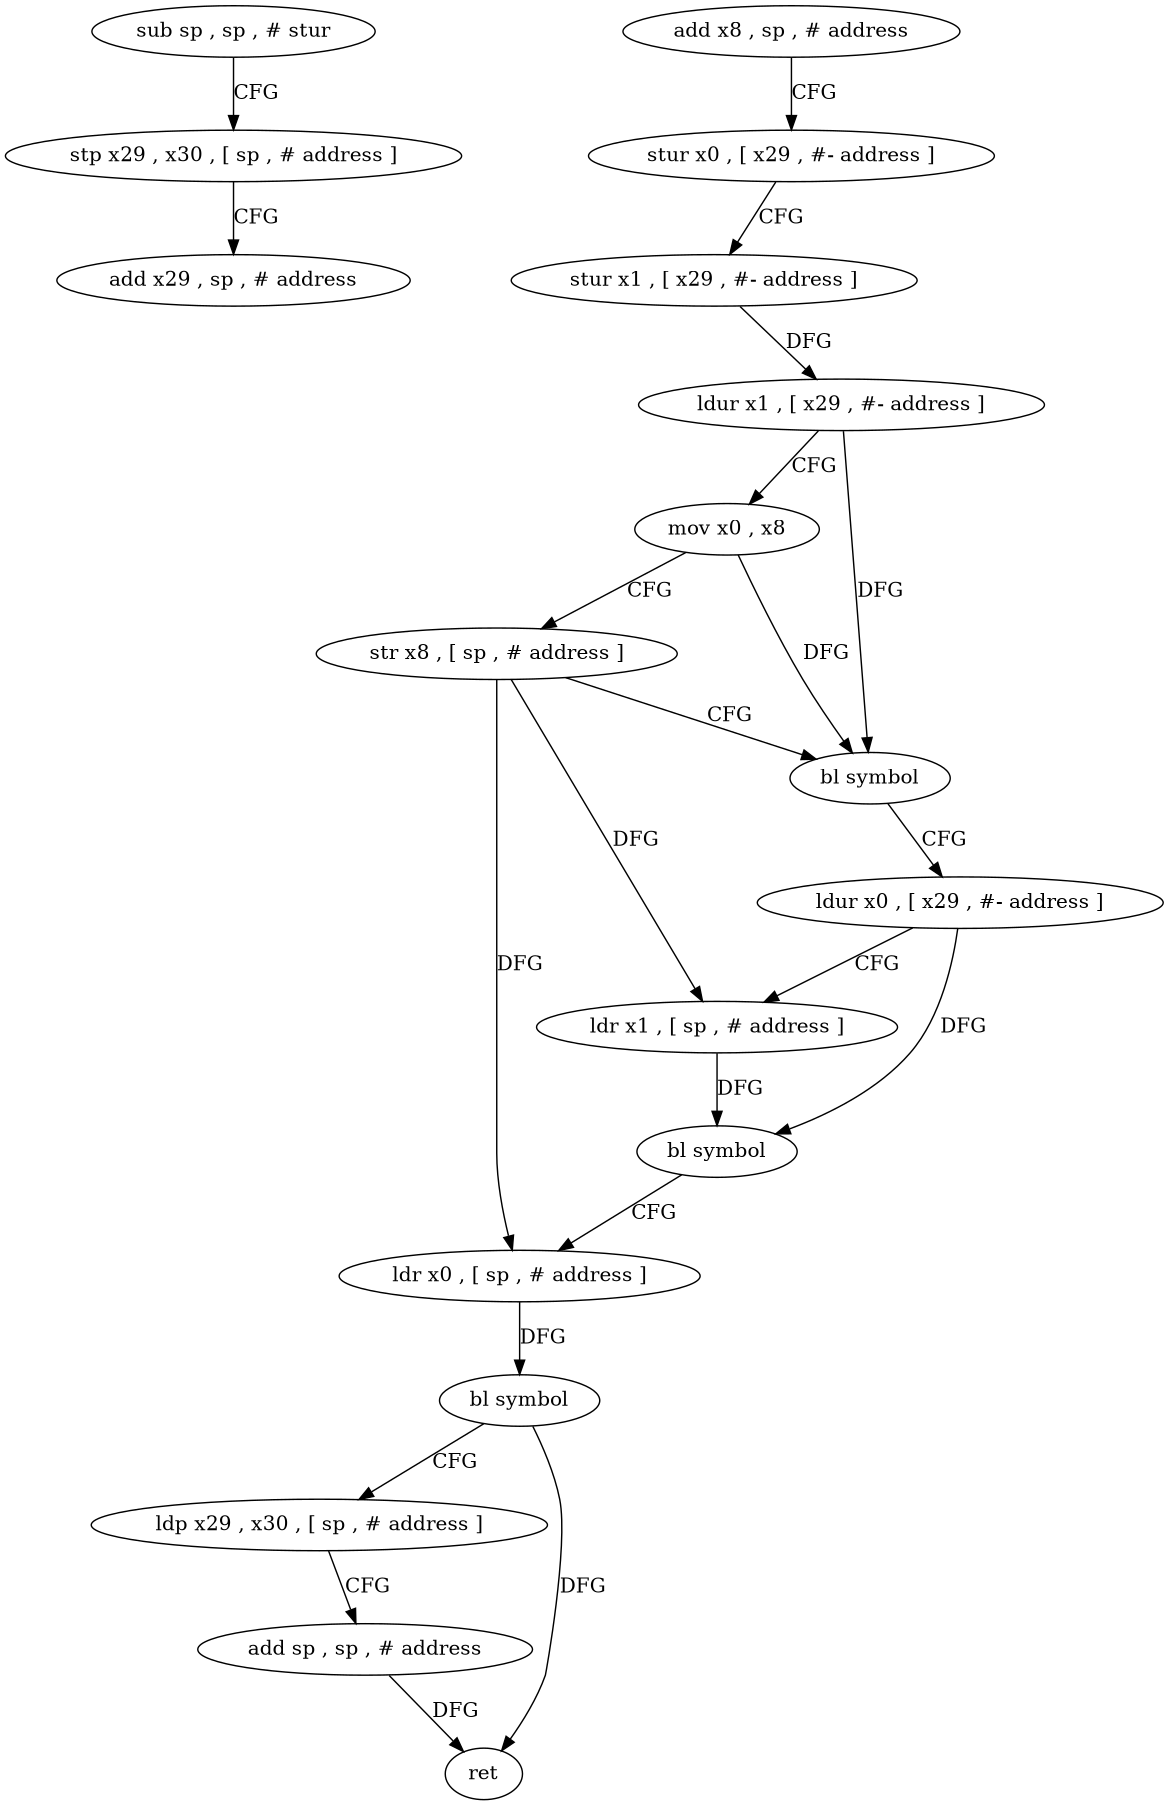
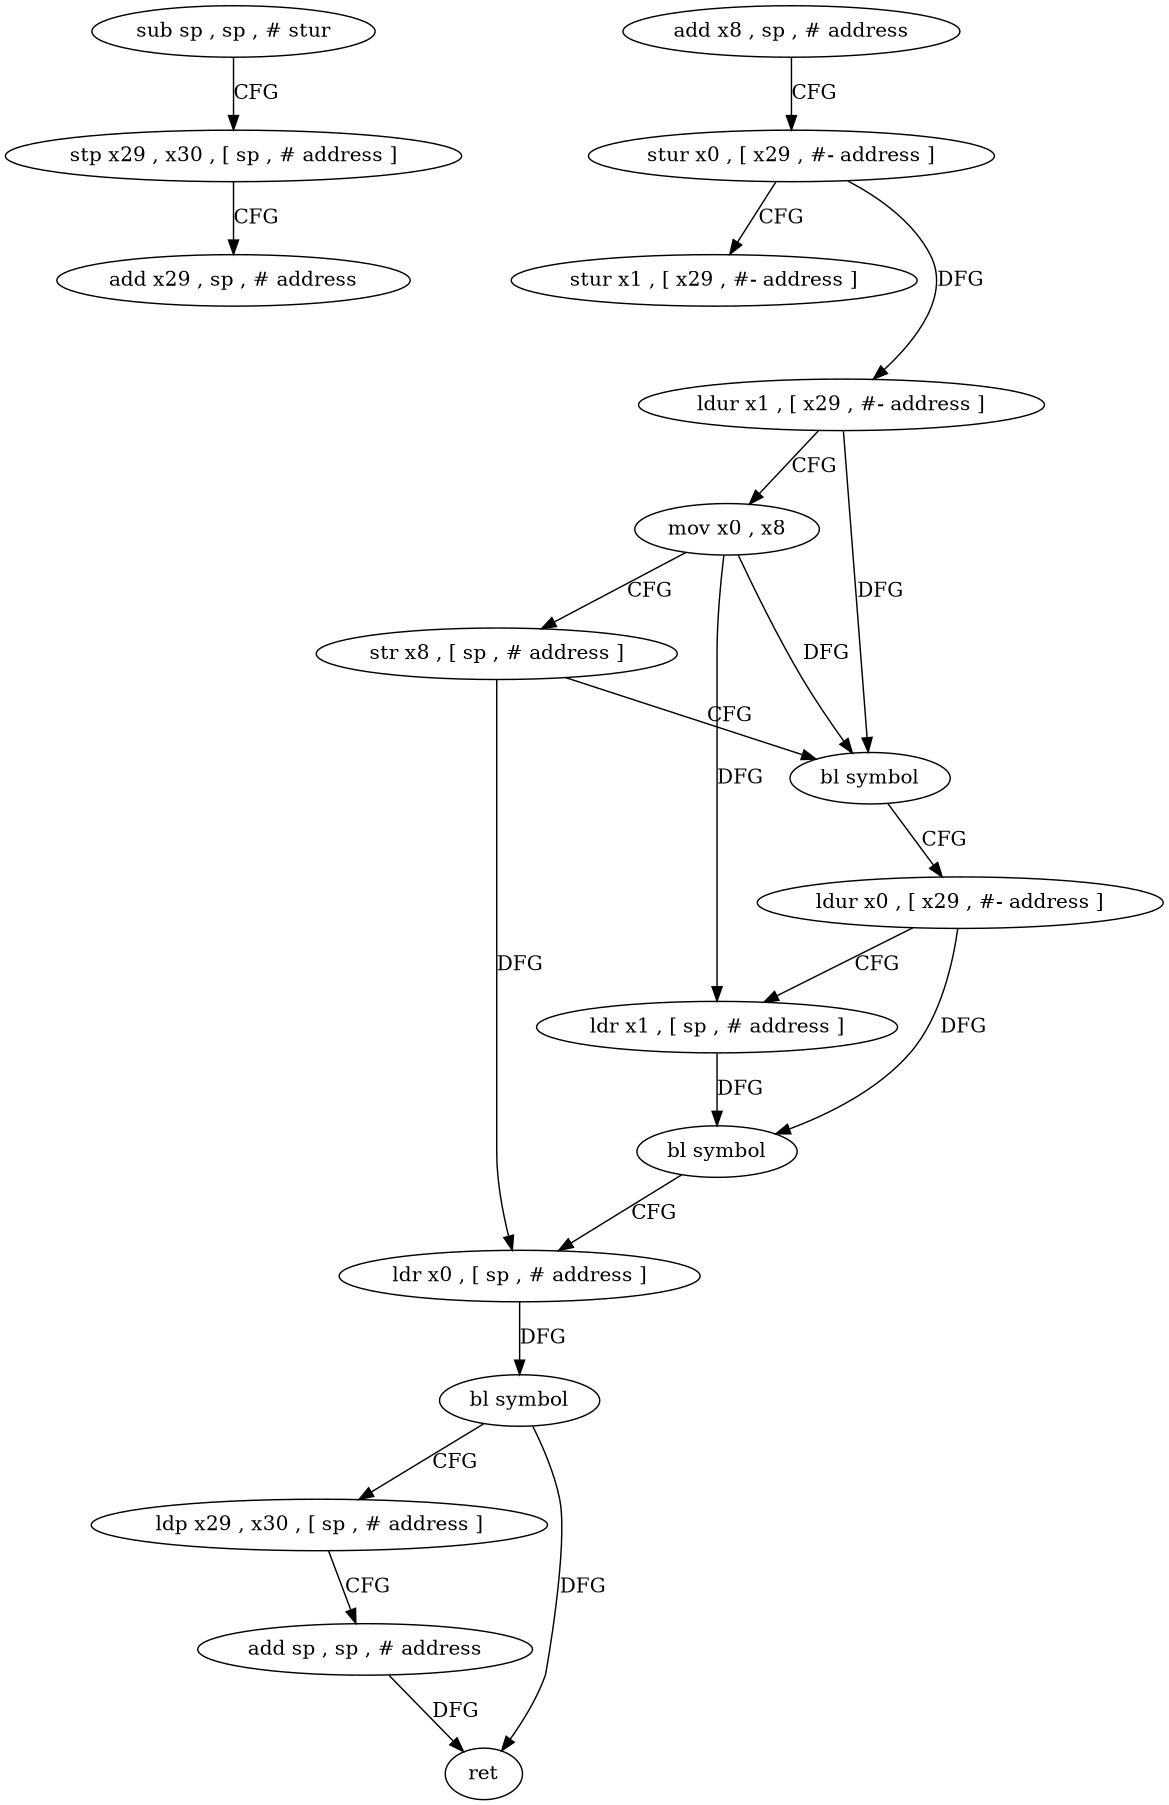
(773, 338) -> (934, 264)
(603, 834) -> (717, 771)
